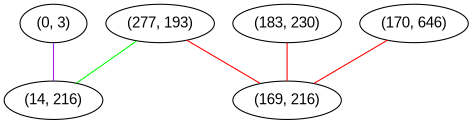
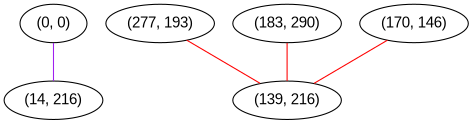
(53, 23) -> (53, 23)
(287, 23) -> (287, 23)
(414, 23) -> (414, 23)
(106, 62) -> none
(287, 100) -> (287, 100)
